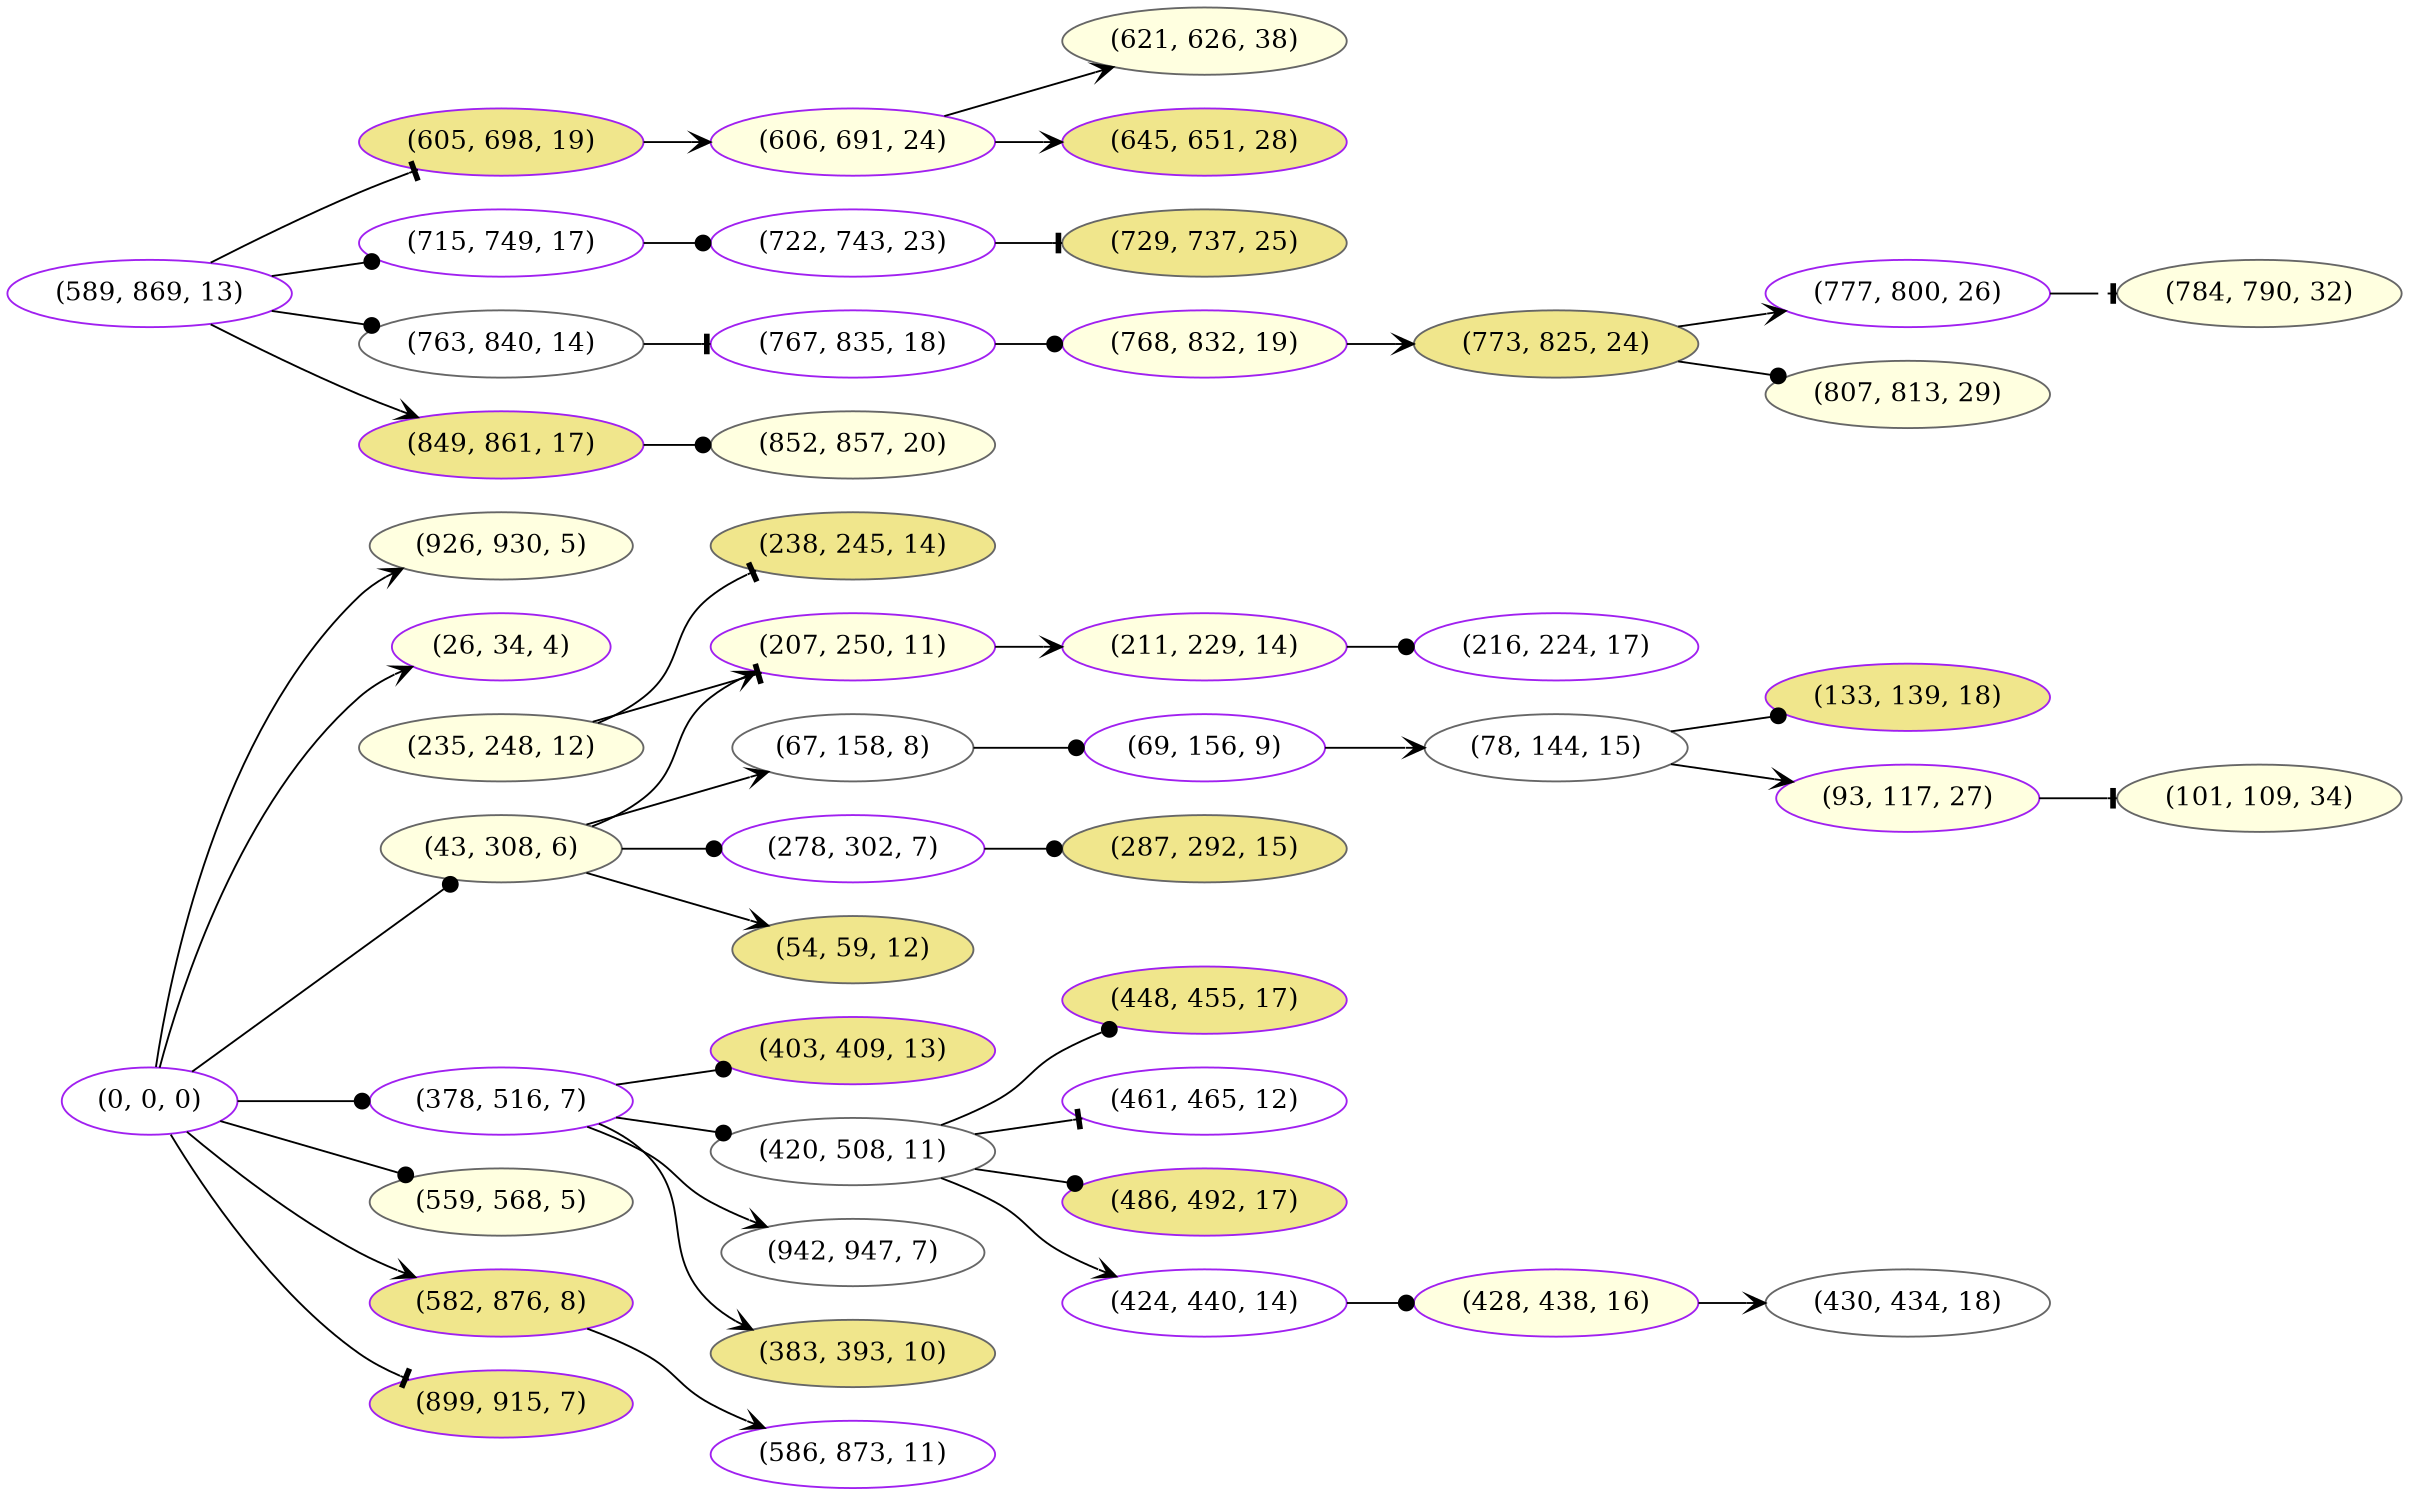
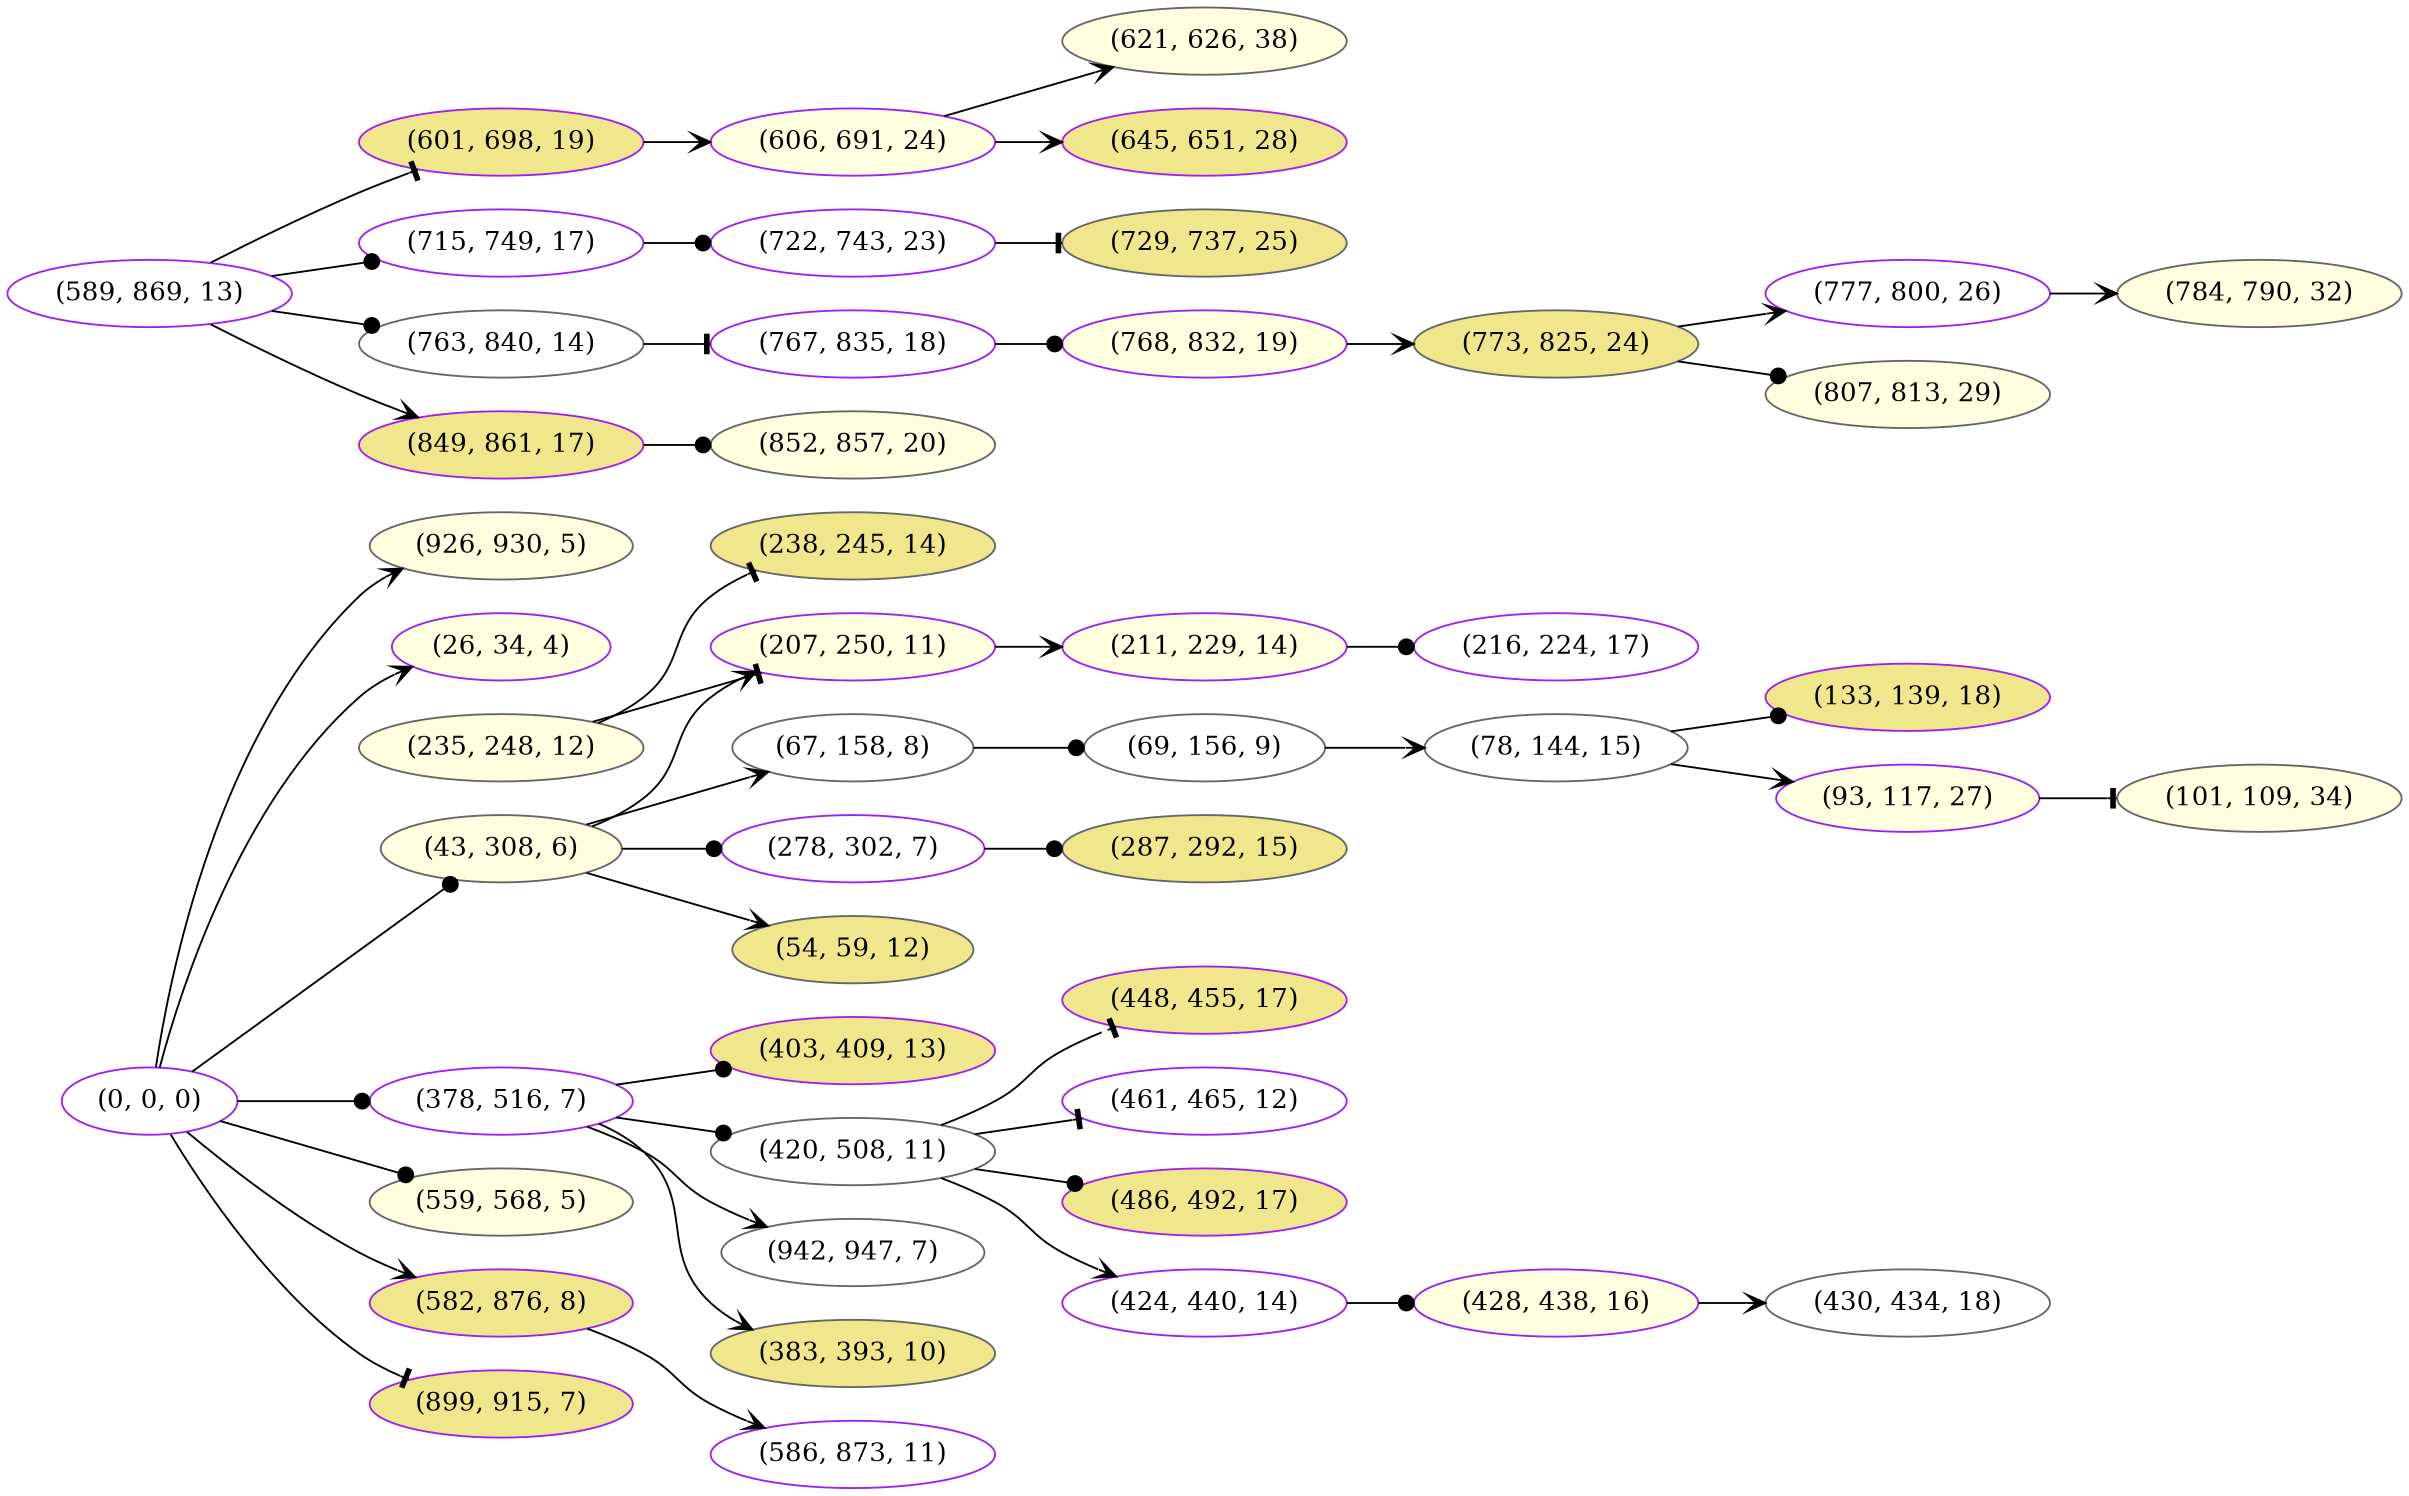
(501, 142) -> (501, 142)
(2074, 294) -> (2074, 294)
(1204, 748) -> (1204, 748)
(1023, 1081) -> (1023, 1081)
